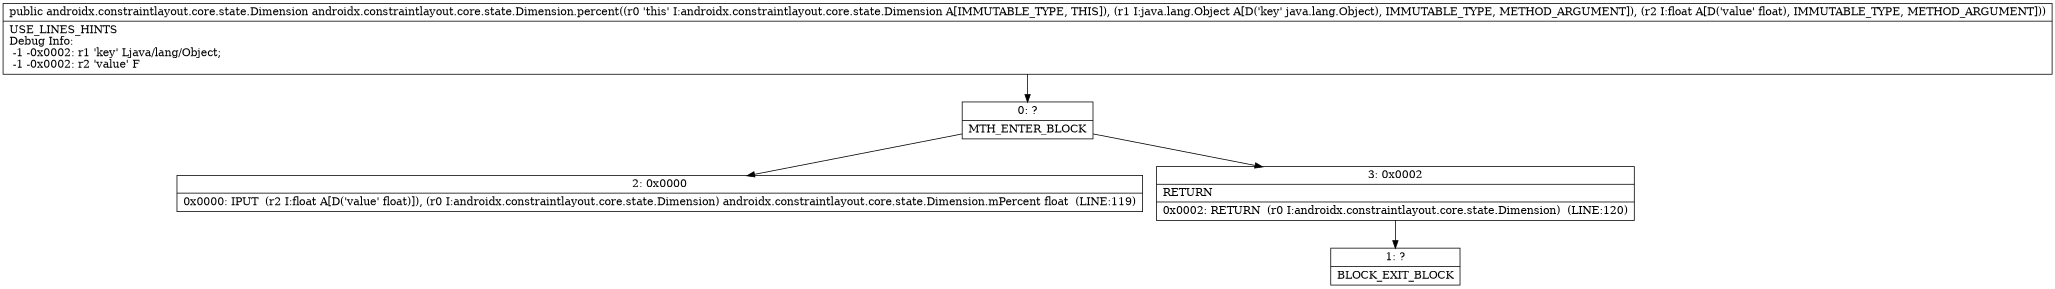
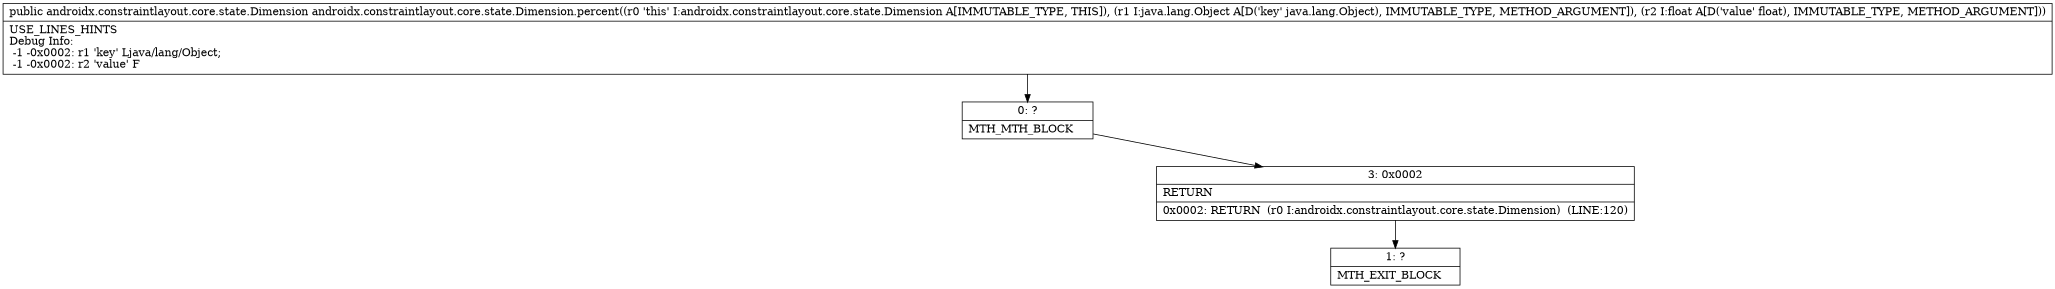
(1028, 129) -> (1021, 129)
(660, 194) -> none
(1395, 275) -> (1389, 275)
